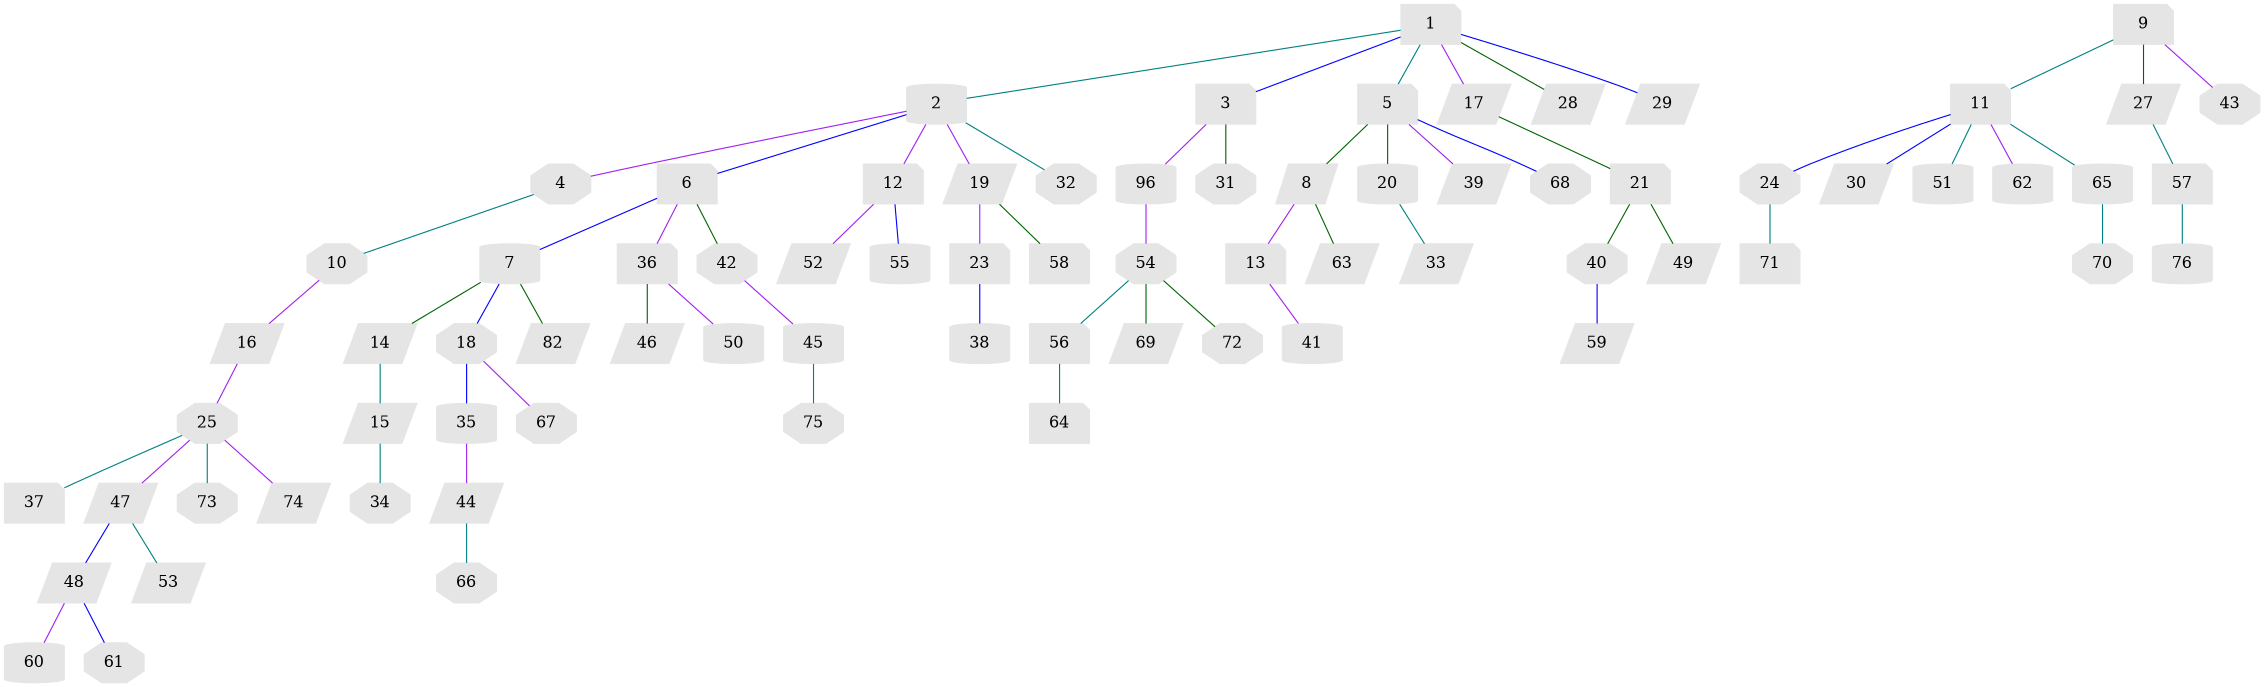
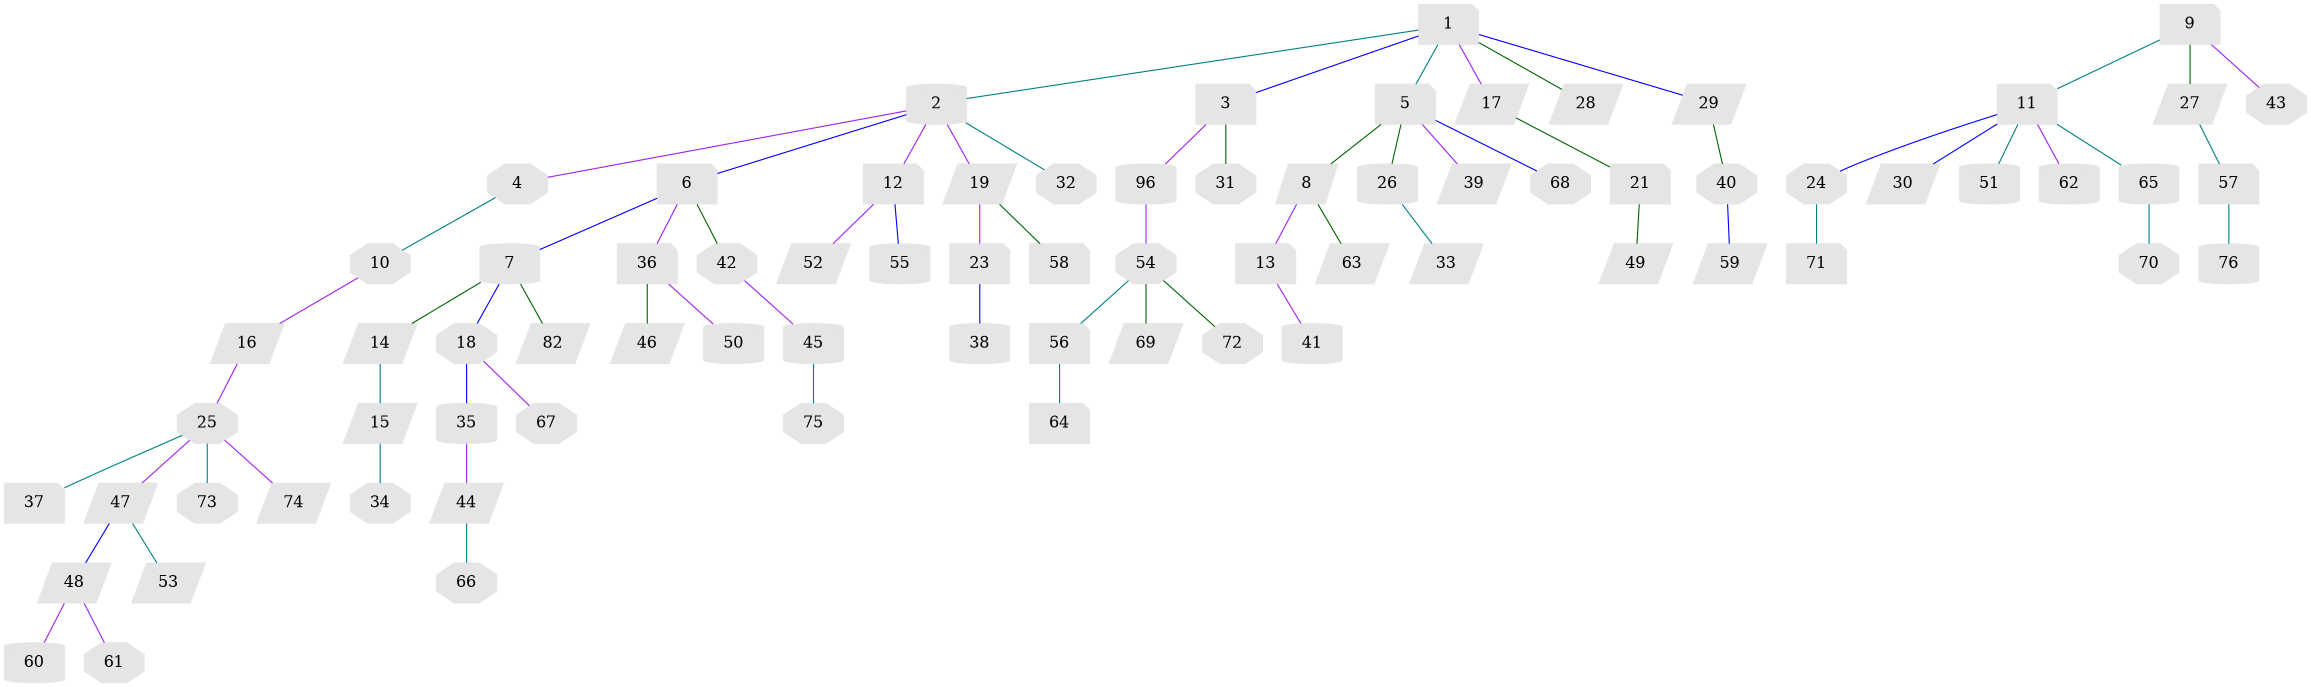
(1388, 184) -> (1388, 184)
(1619, 224) -> (1718, 144)
(94, 623) -> (94, 623)
